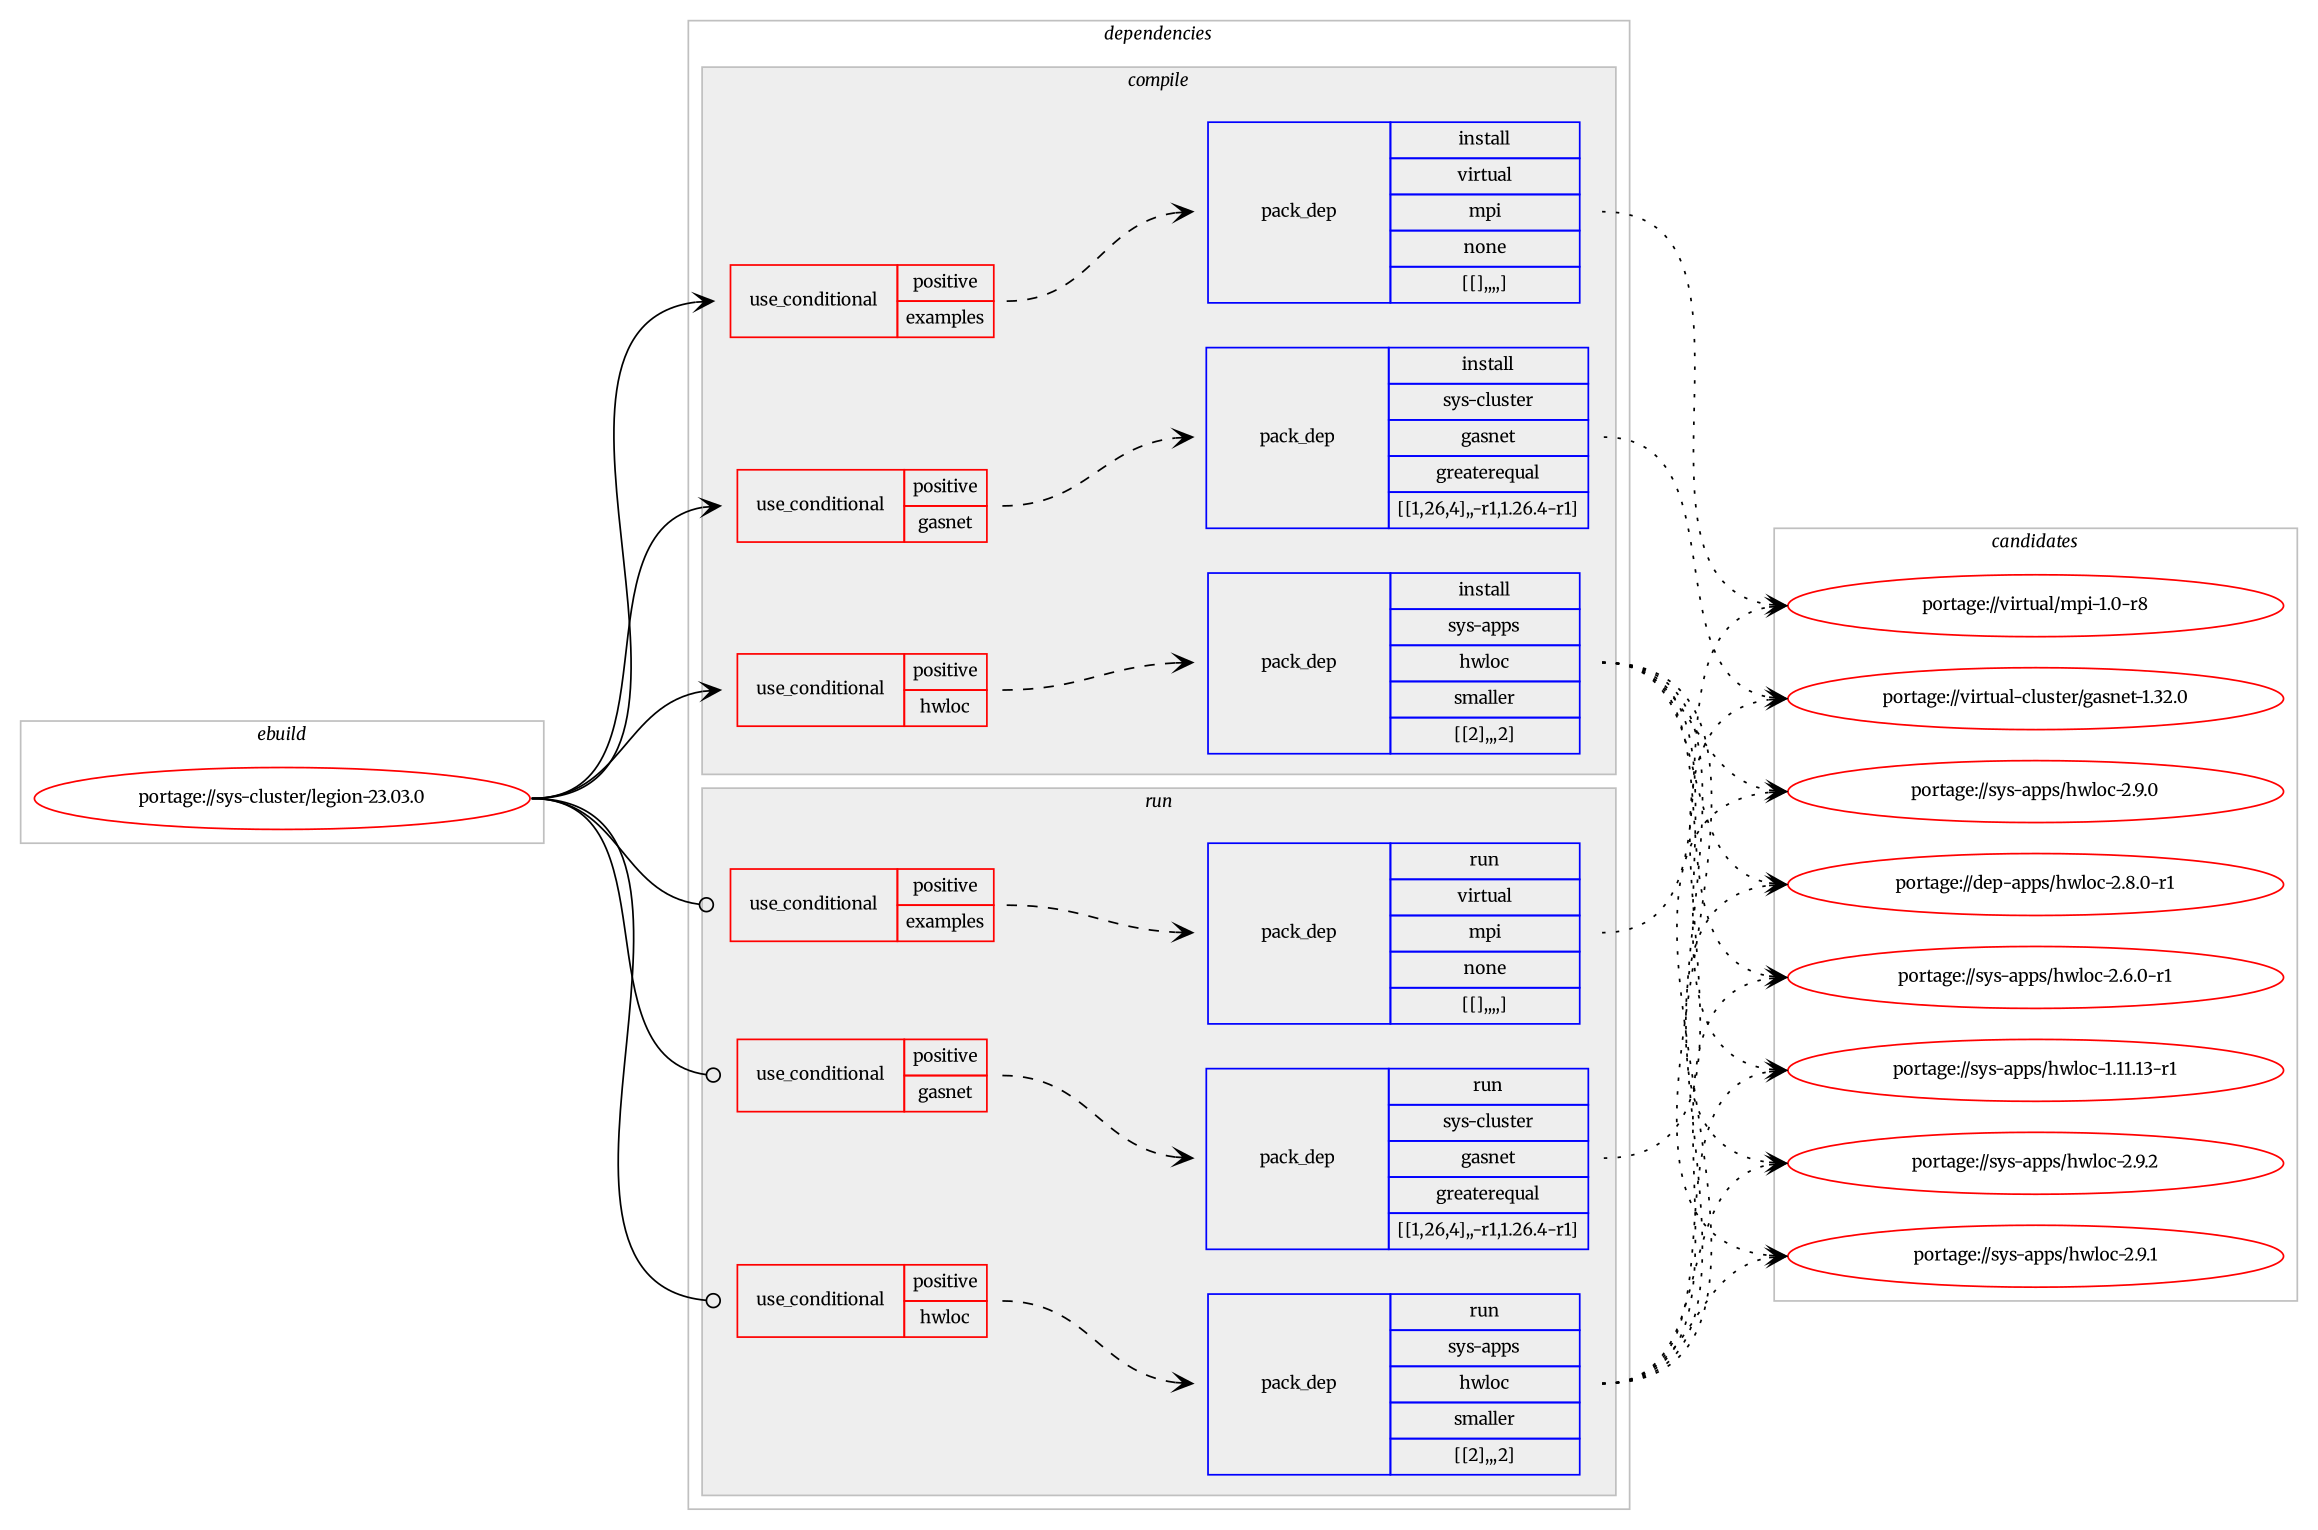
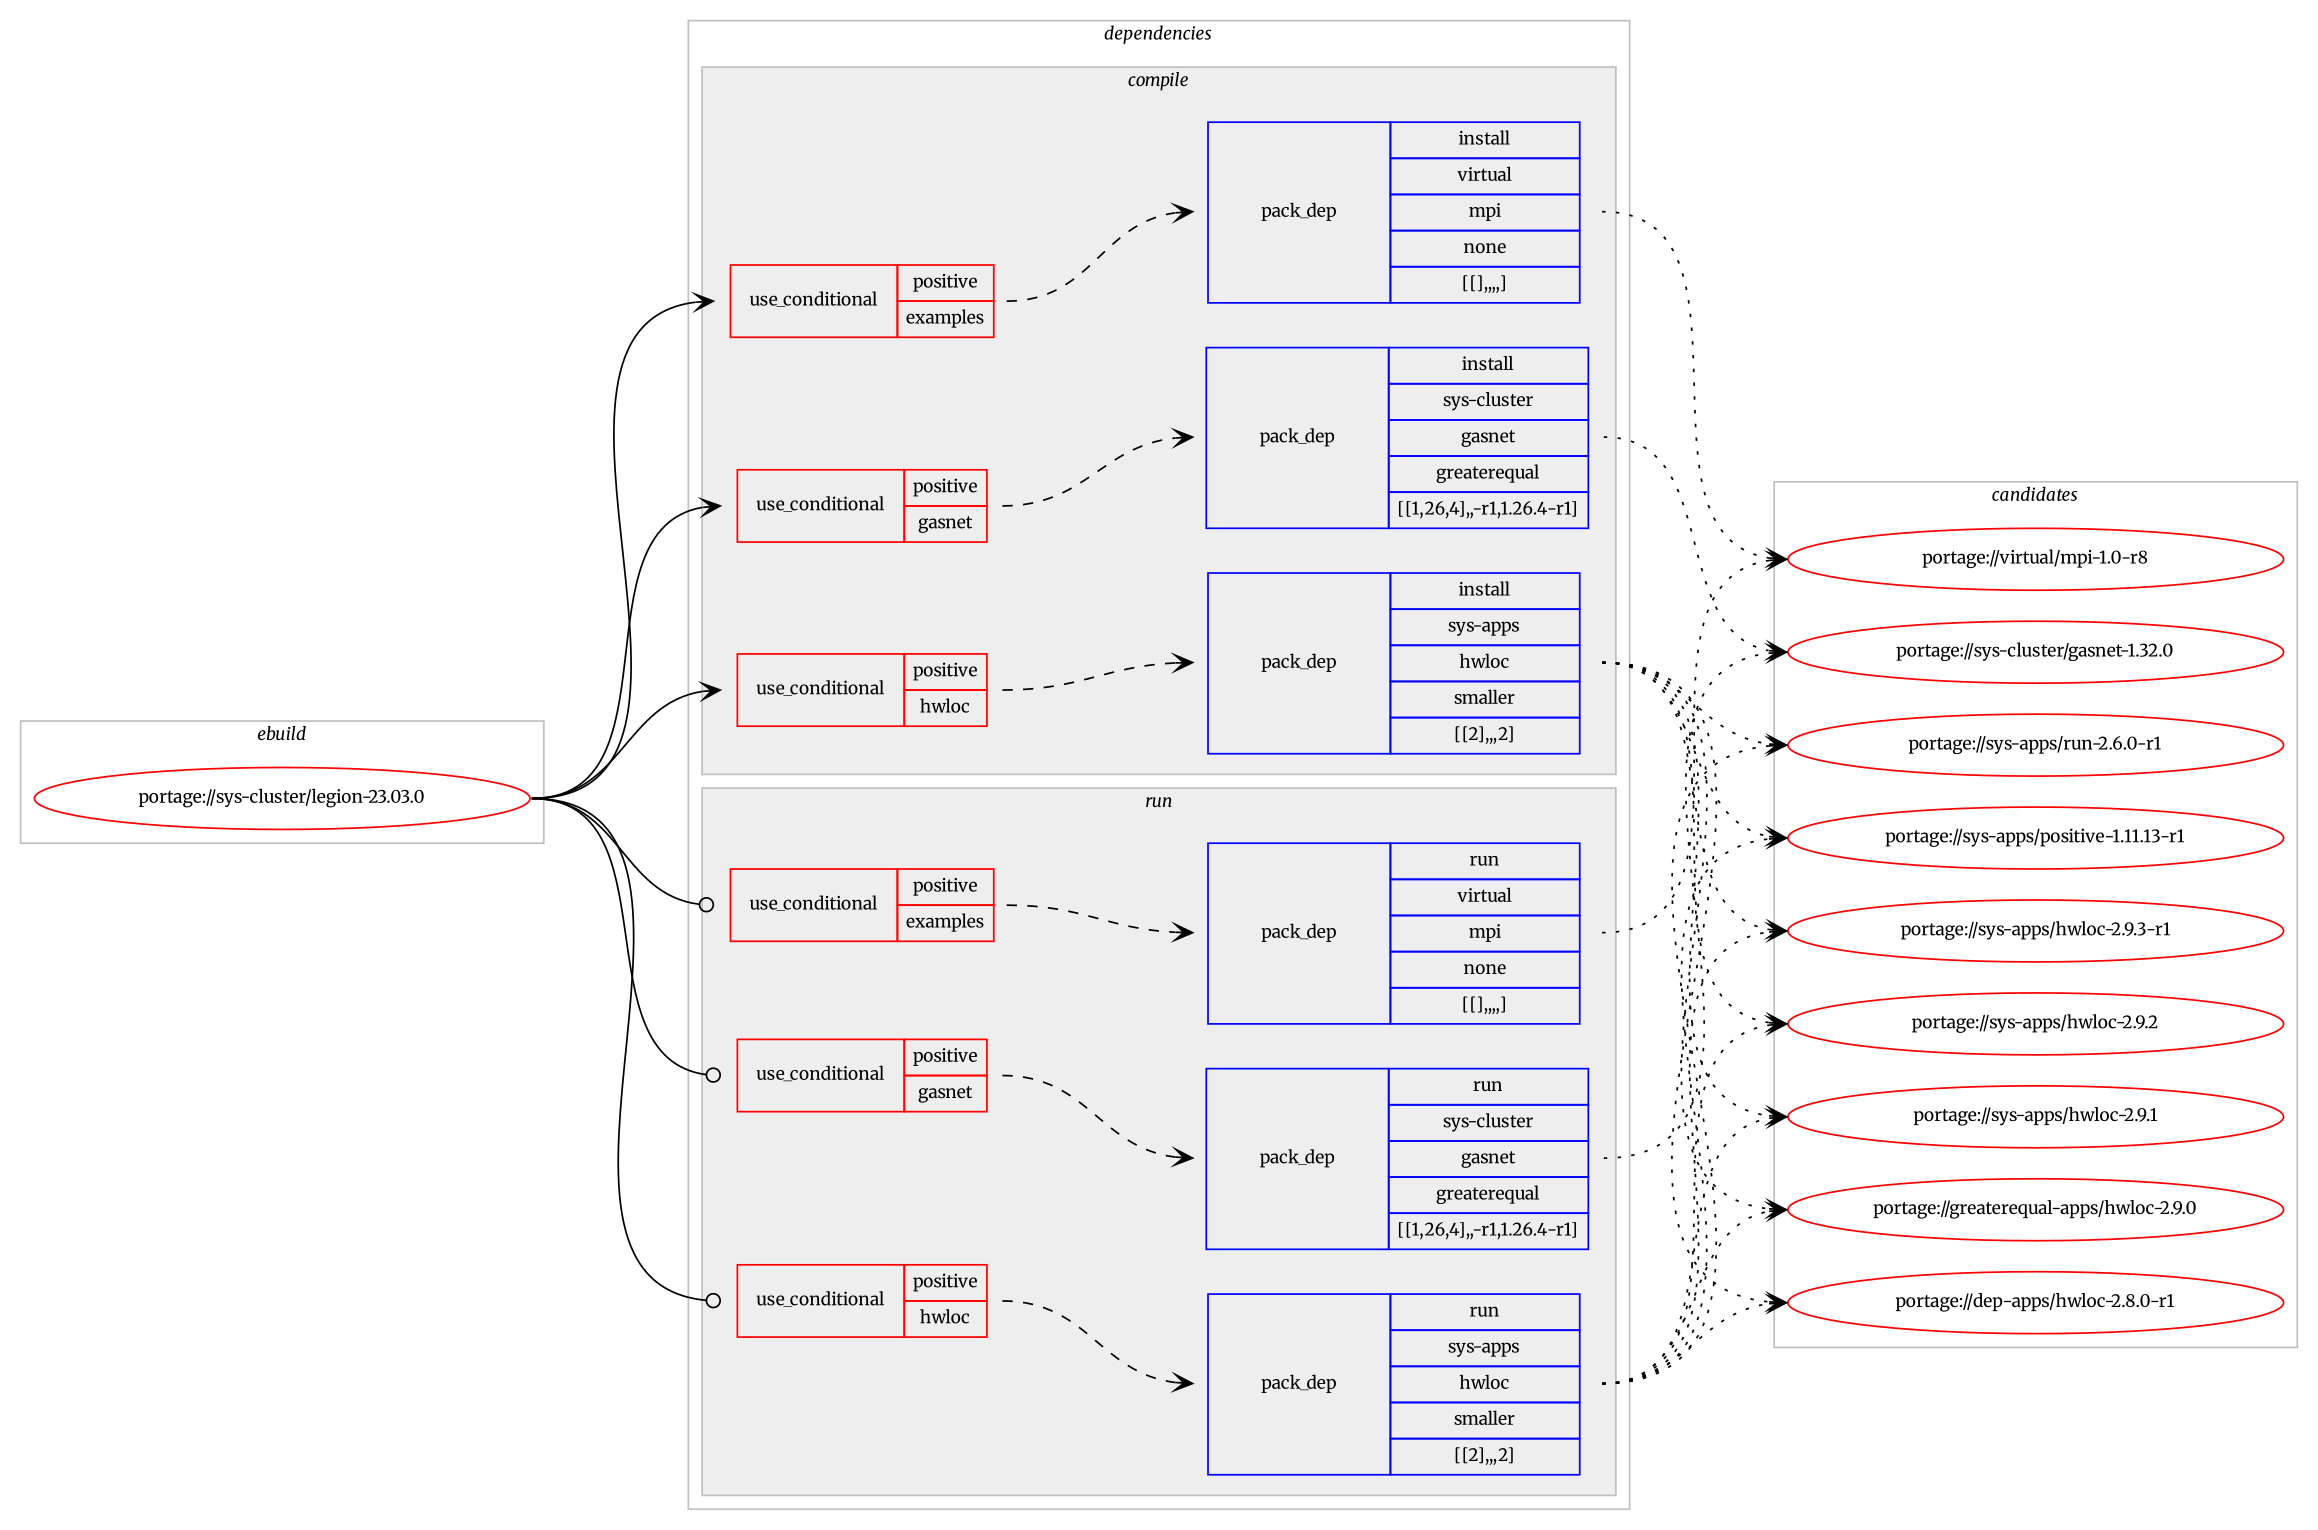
(2036, 699) -> (2036, 652)
(2036, 792) -> (2036, 1210)
none -> (2036, 931)
(2036, 977) -> (2036, 745)
(2036, 1070) -> (2036, 838)
